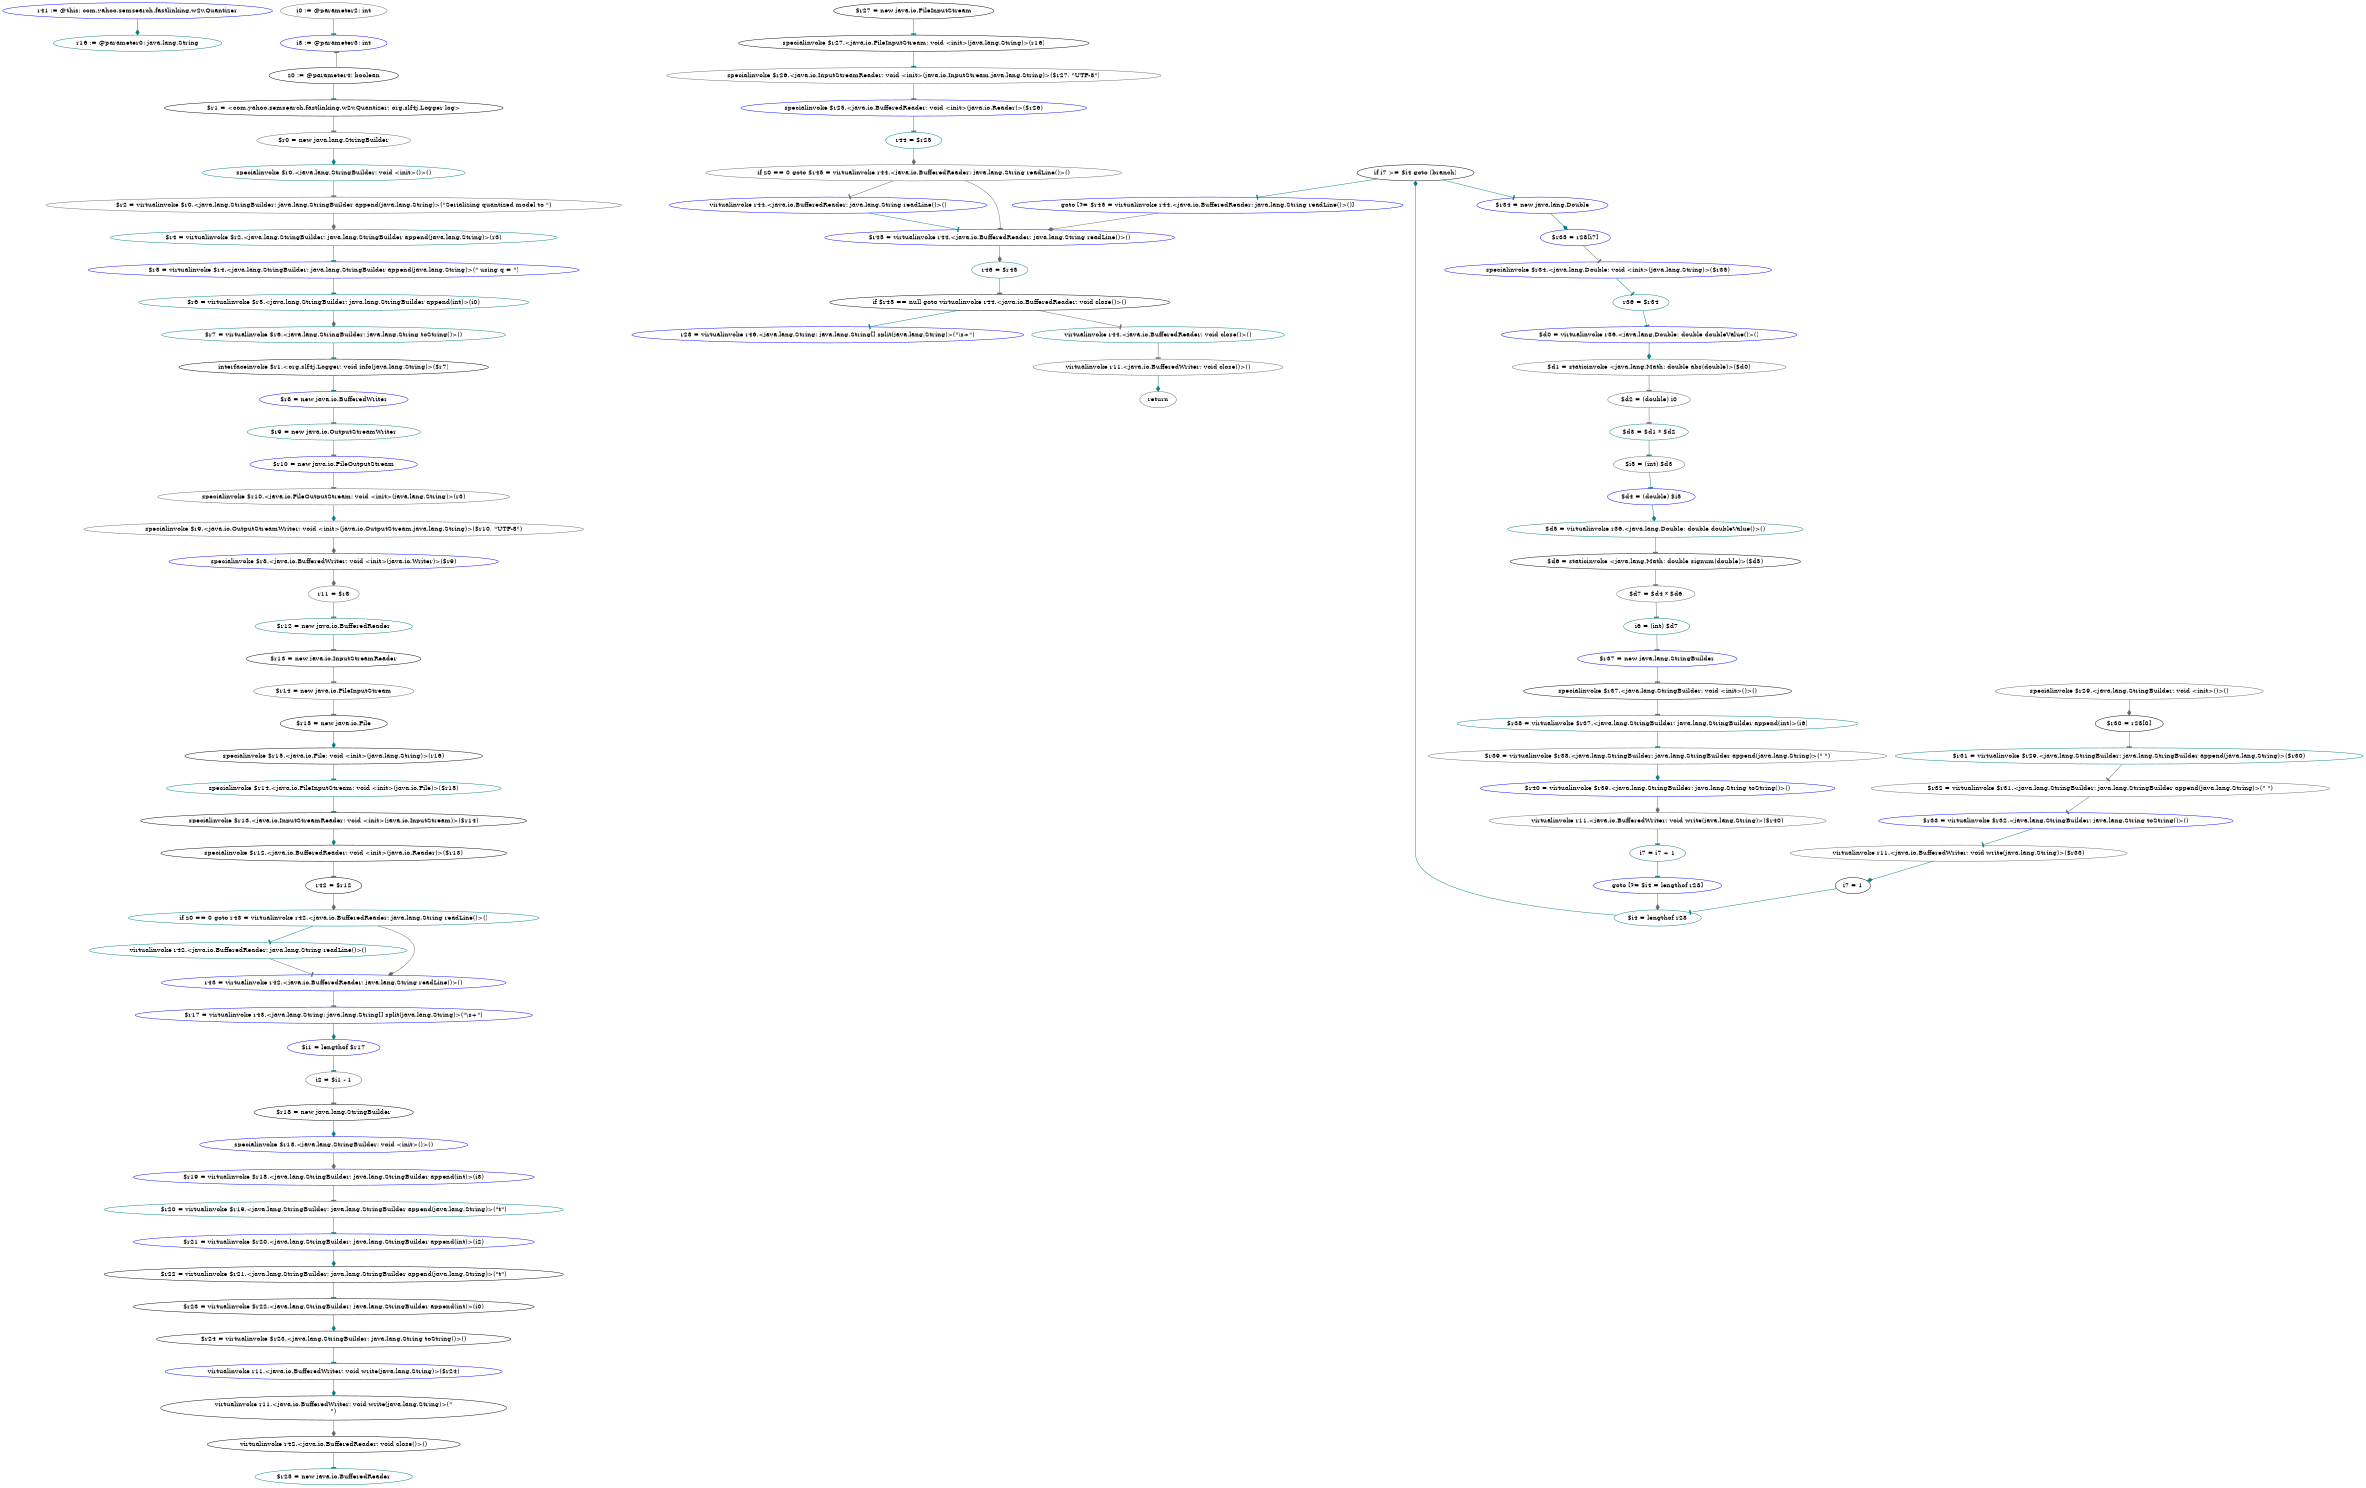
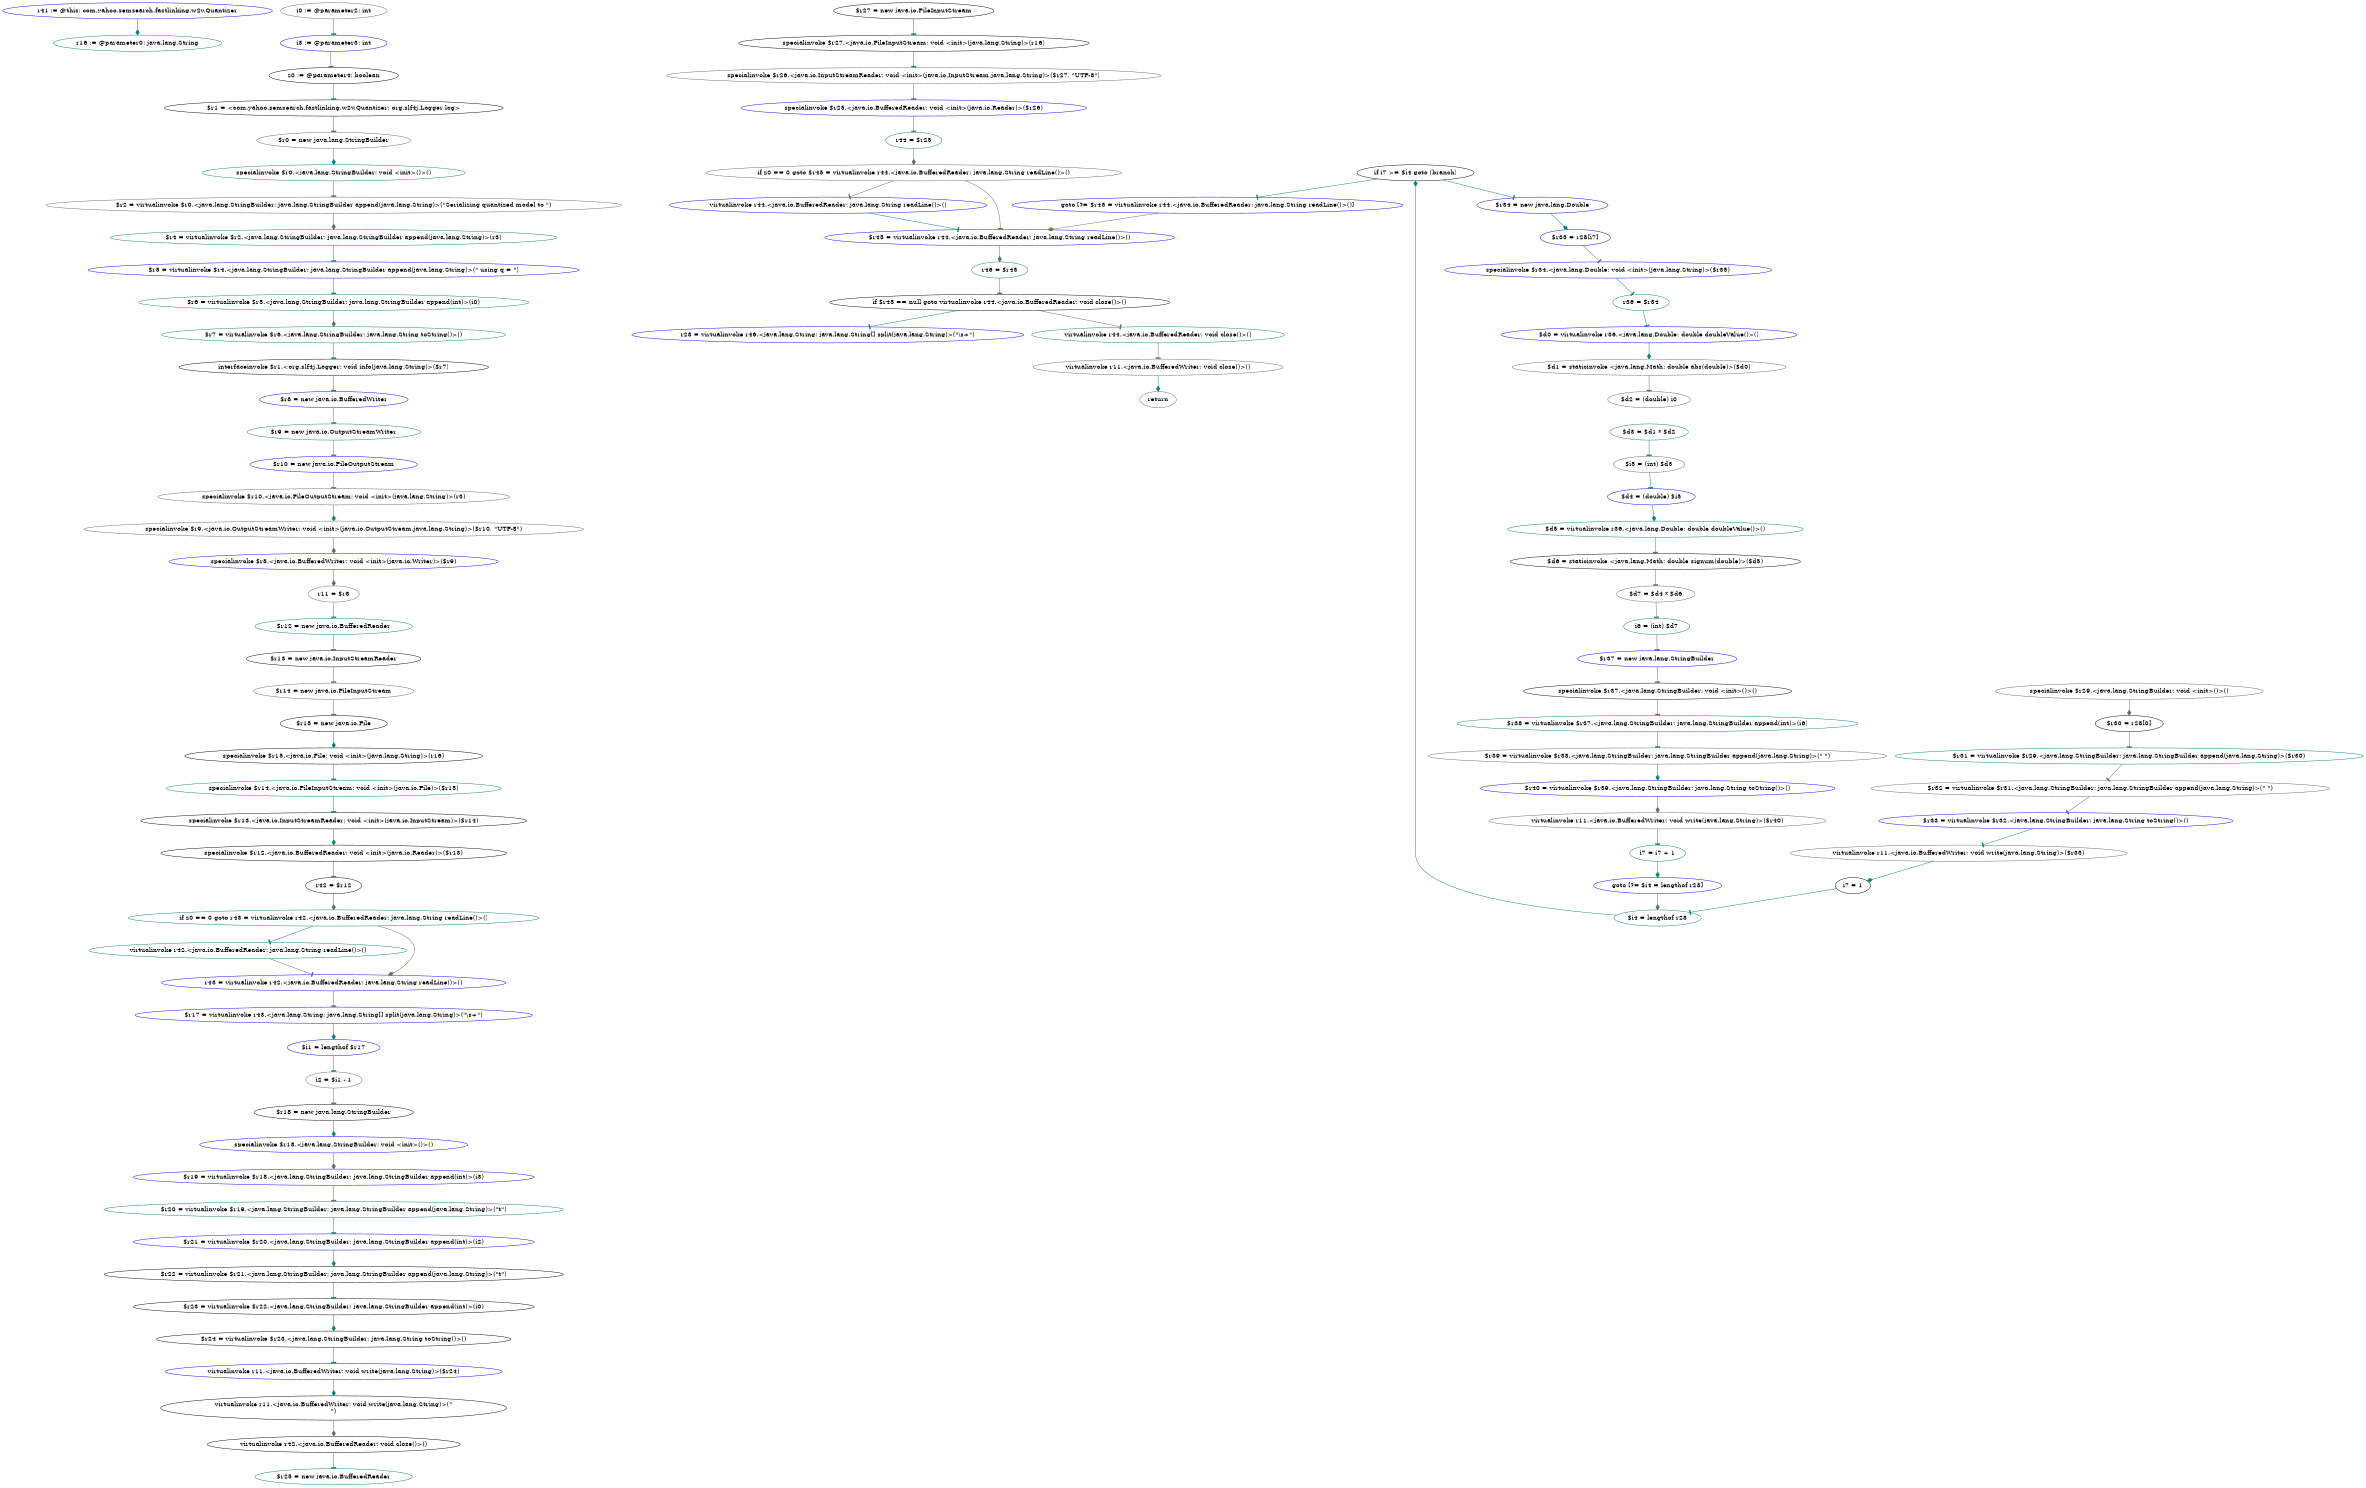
(337, 61) -> (331, 58)
(1649, 415) -> none
(1658, 868) -> (1658, 868)
